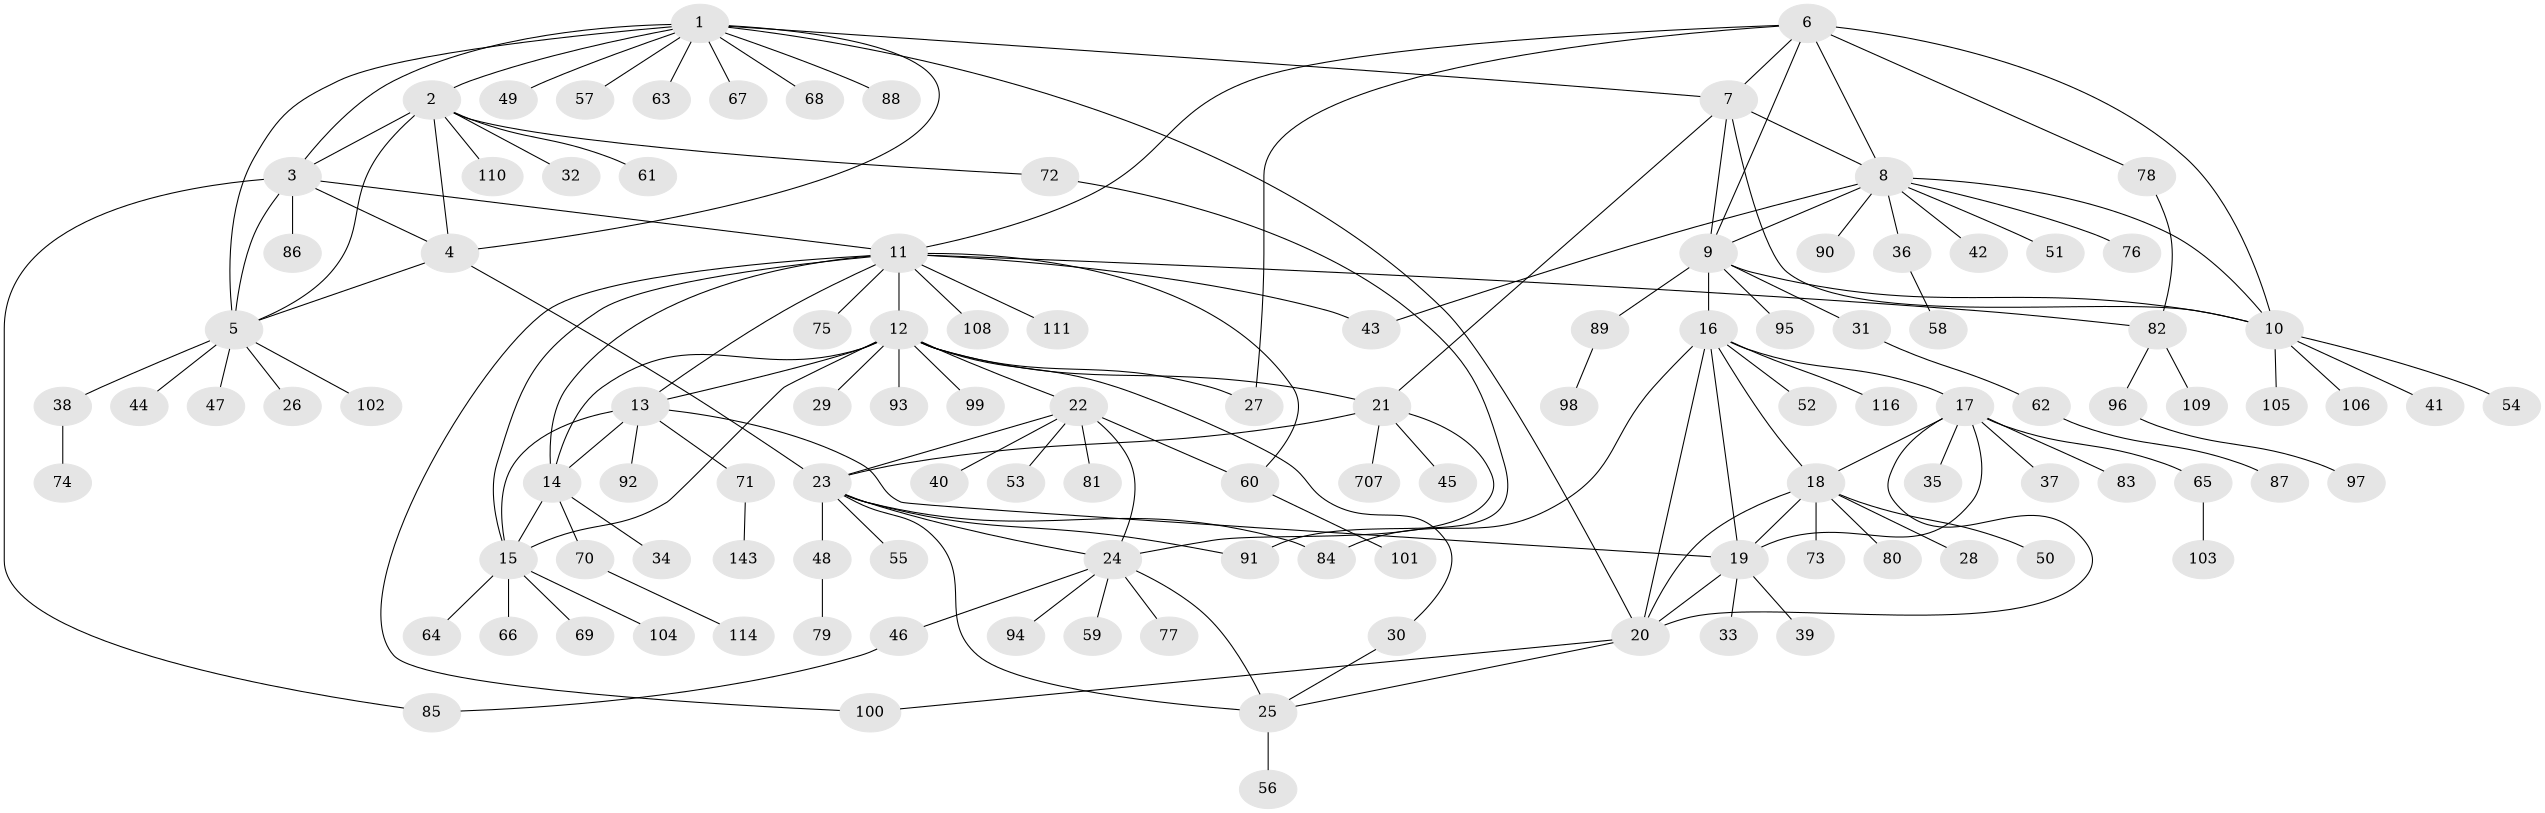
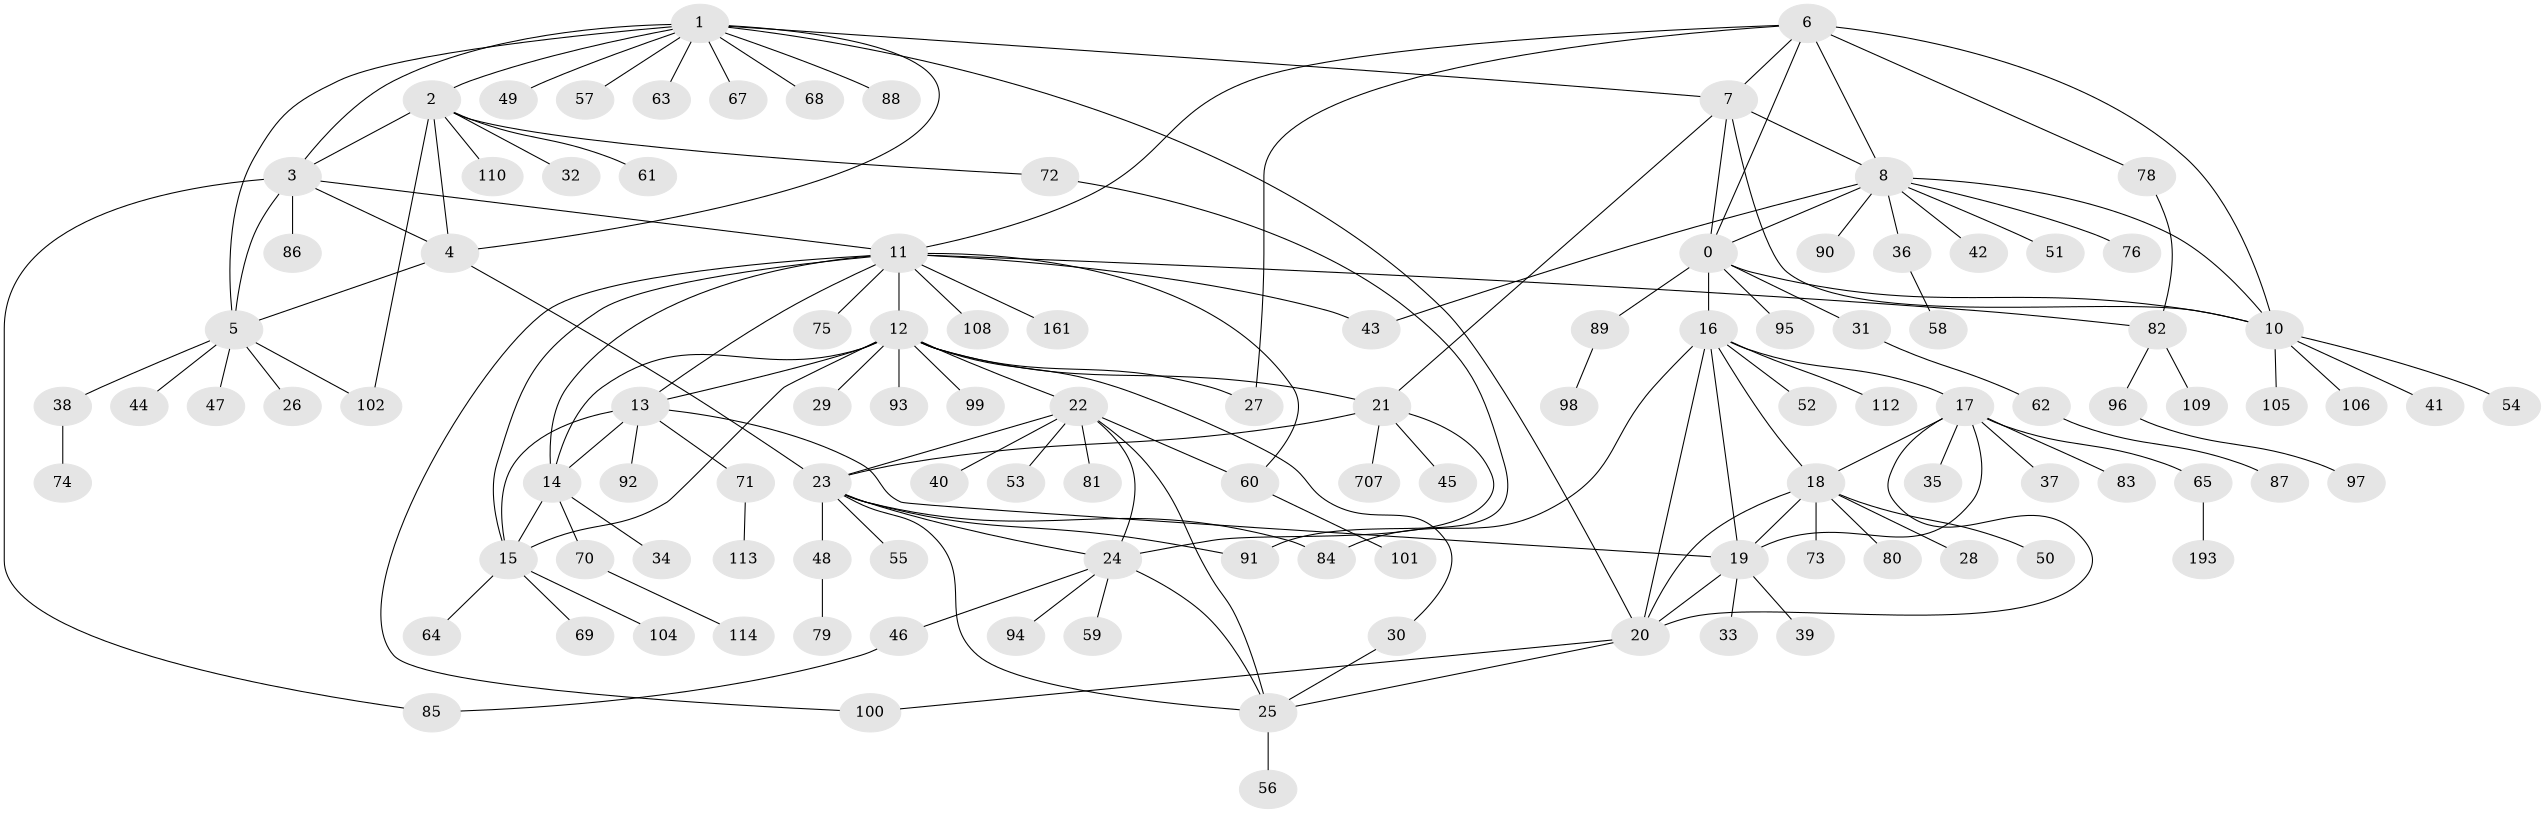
(353, 231) -> (402, 253)
(1709, 253) -> (1709, 253)
(1058, 330) -> (1058, 330)
(1886, 406) -> (1886, 406)
none -> (1188, 533)
(744, 560) -> (744, 560)
(2203, 560) -> (2203, 560)
(509, 636) -> none
(1169, 636) -> none
